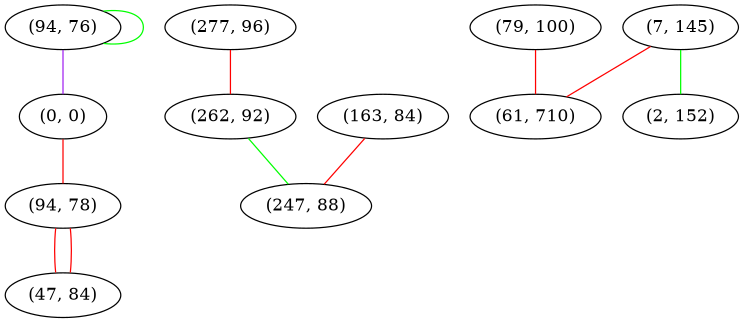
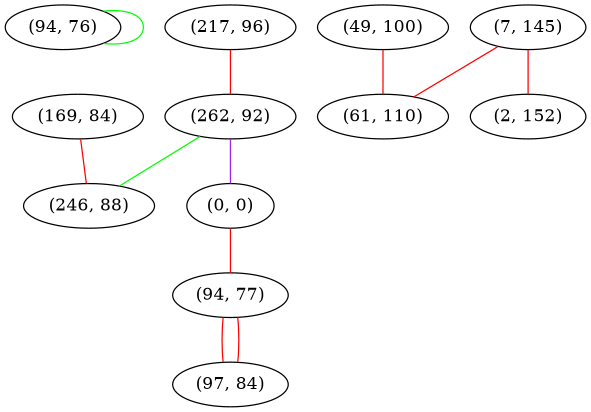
(230, 27) -> (230, 27)
(536, 27) -> (383, 27)
(63, 72) -> (230, 161)
(681, 72) -> (528, 72)
(383, 117) -> (78, 117)
(536, 117) -> (383, 117)
(63, 206) -> (230, 295)
(306, 206) -> (89, 206)
(63, 295) -> (230, 384)
